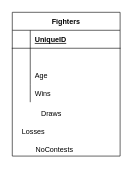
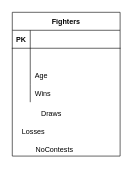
none -> (21, 39)
(75, 39) -> none
